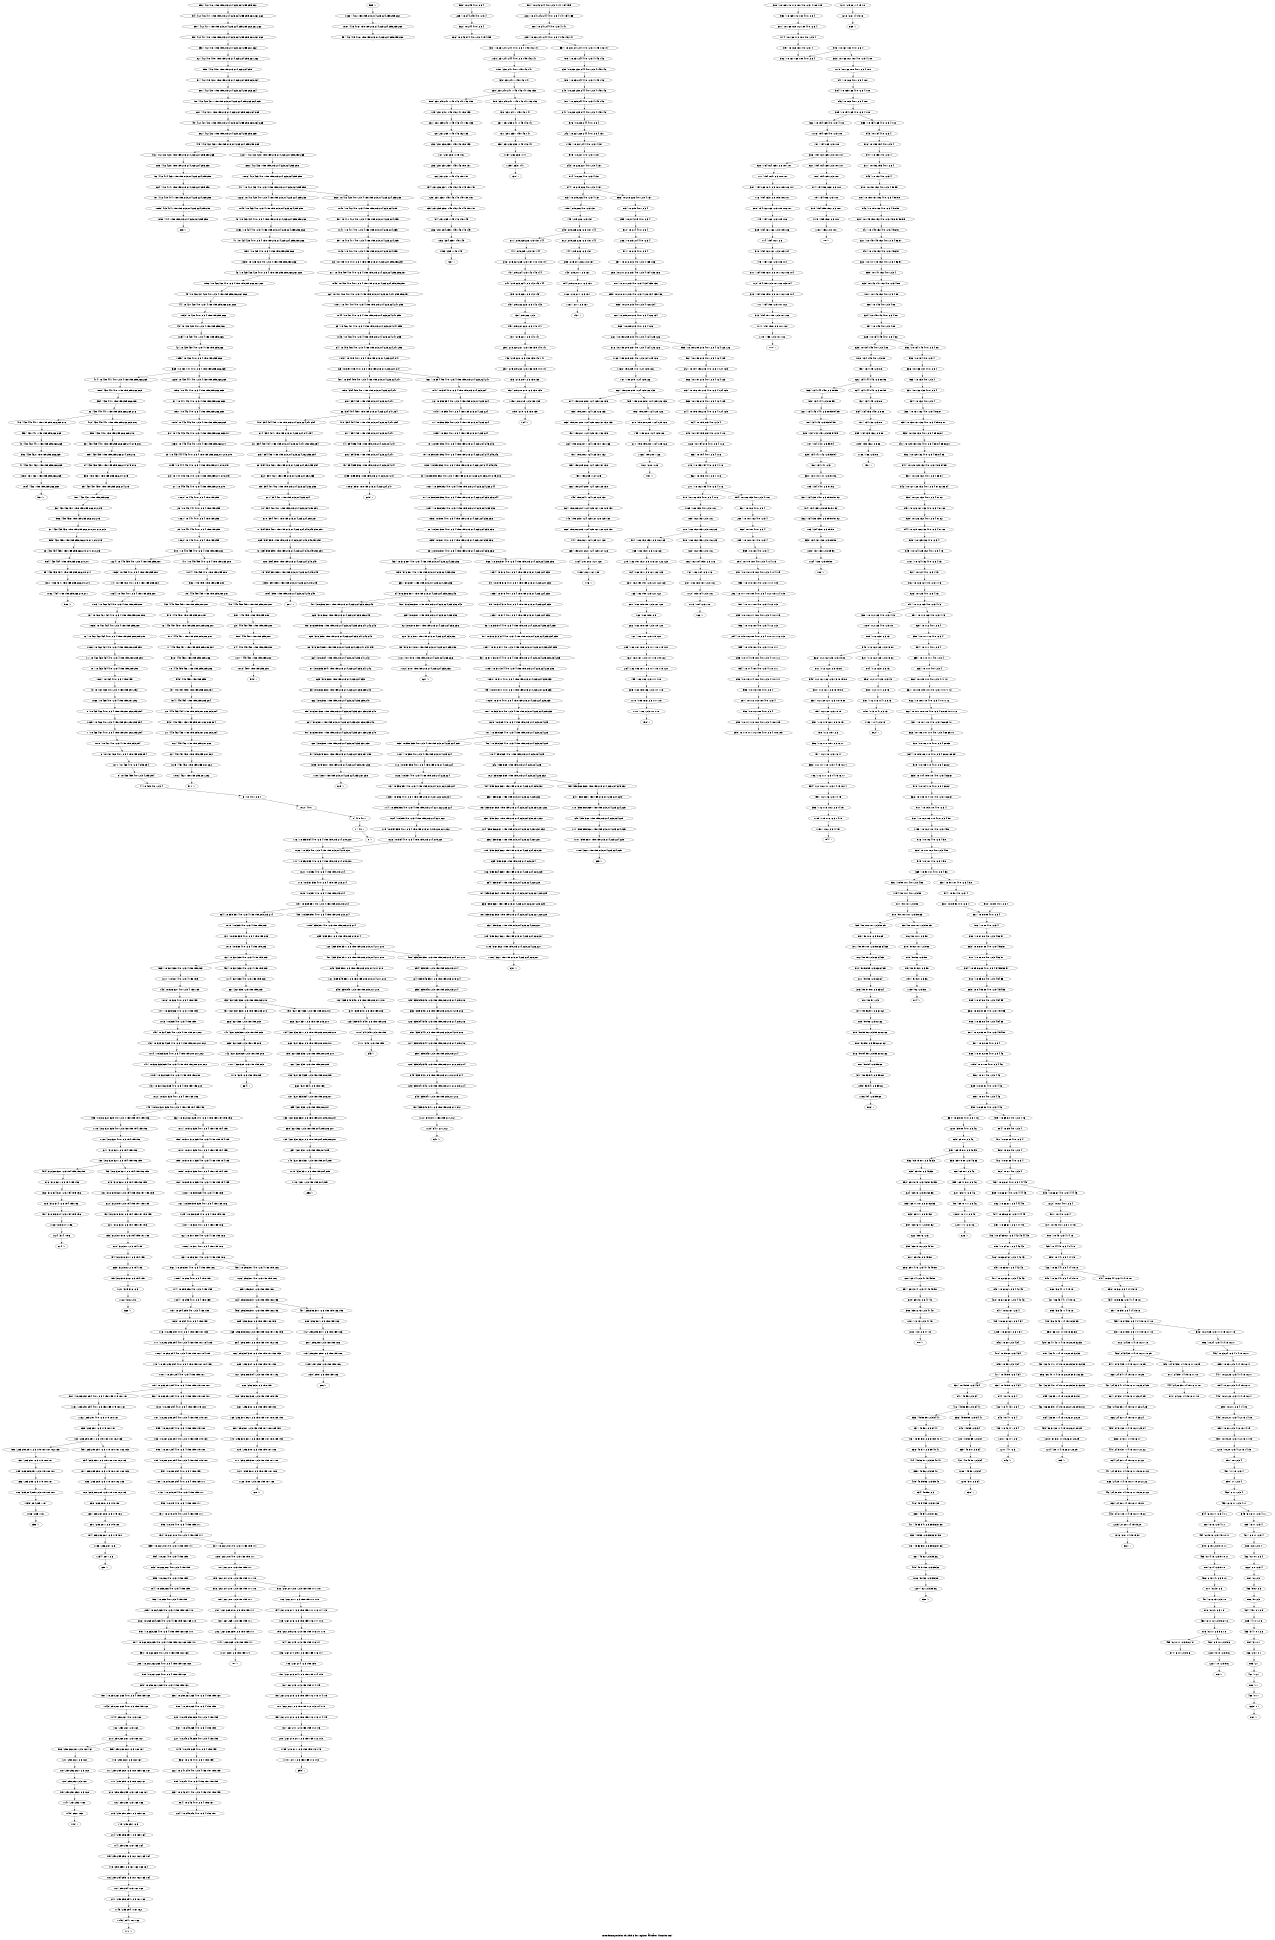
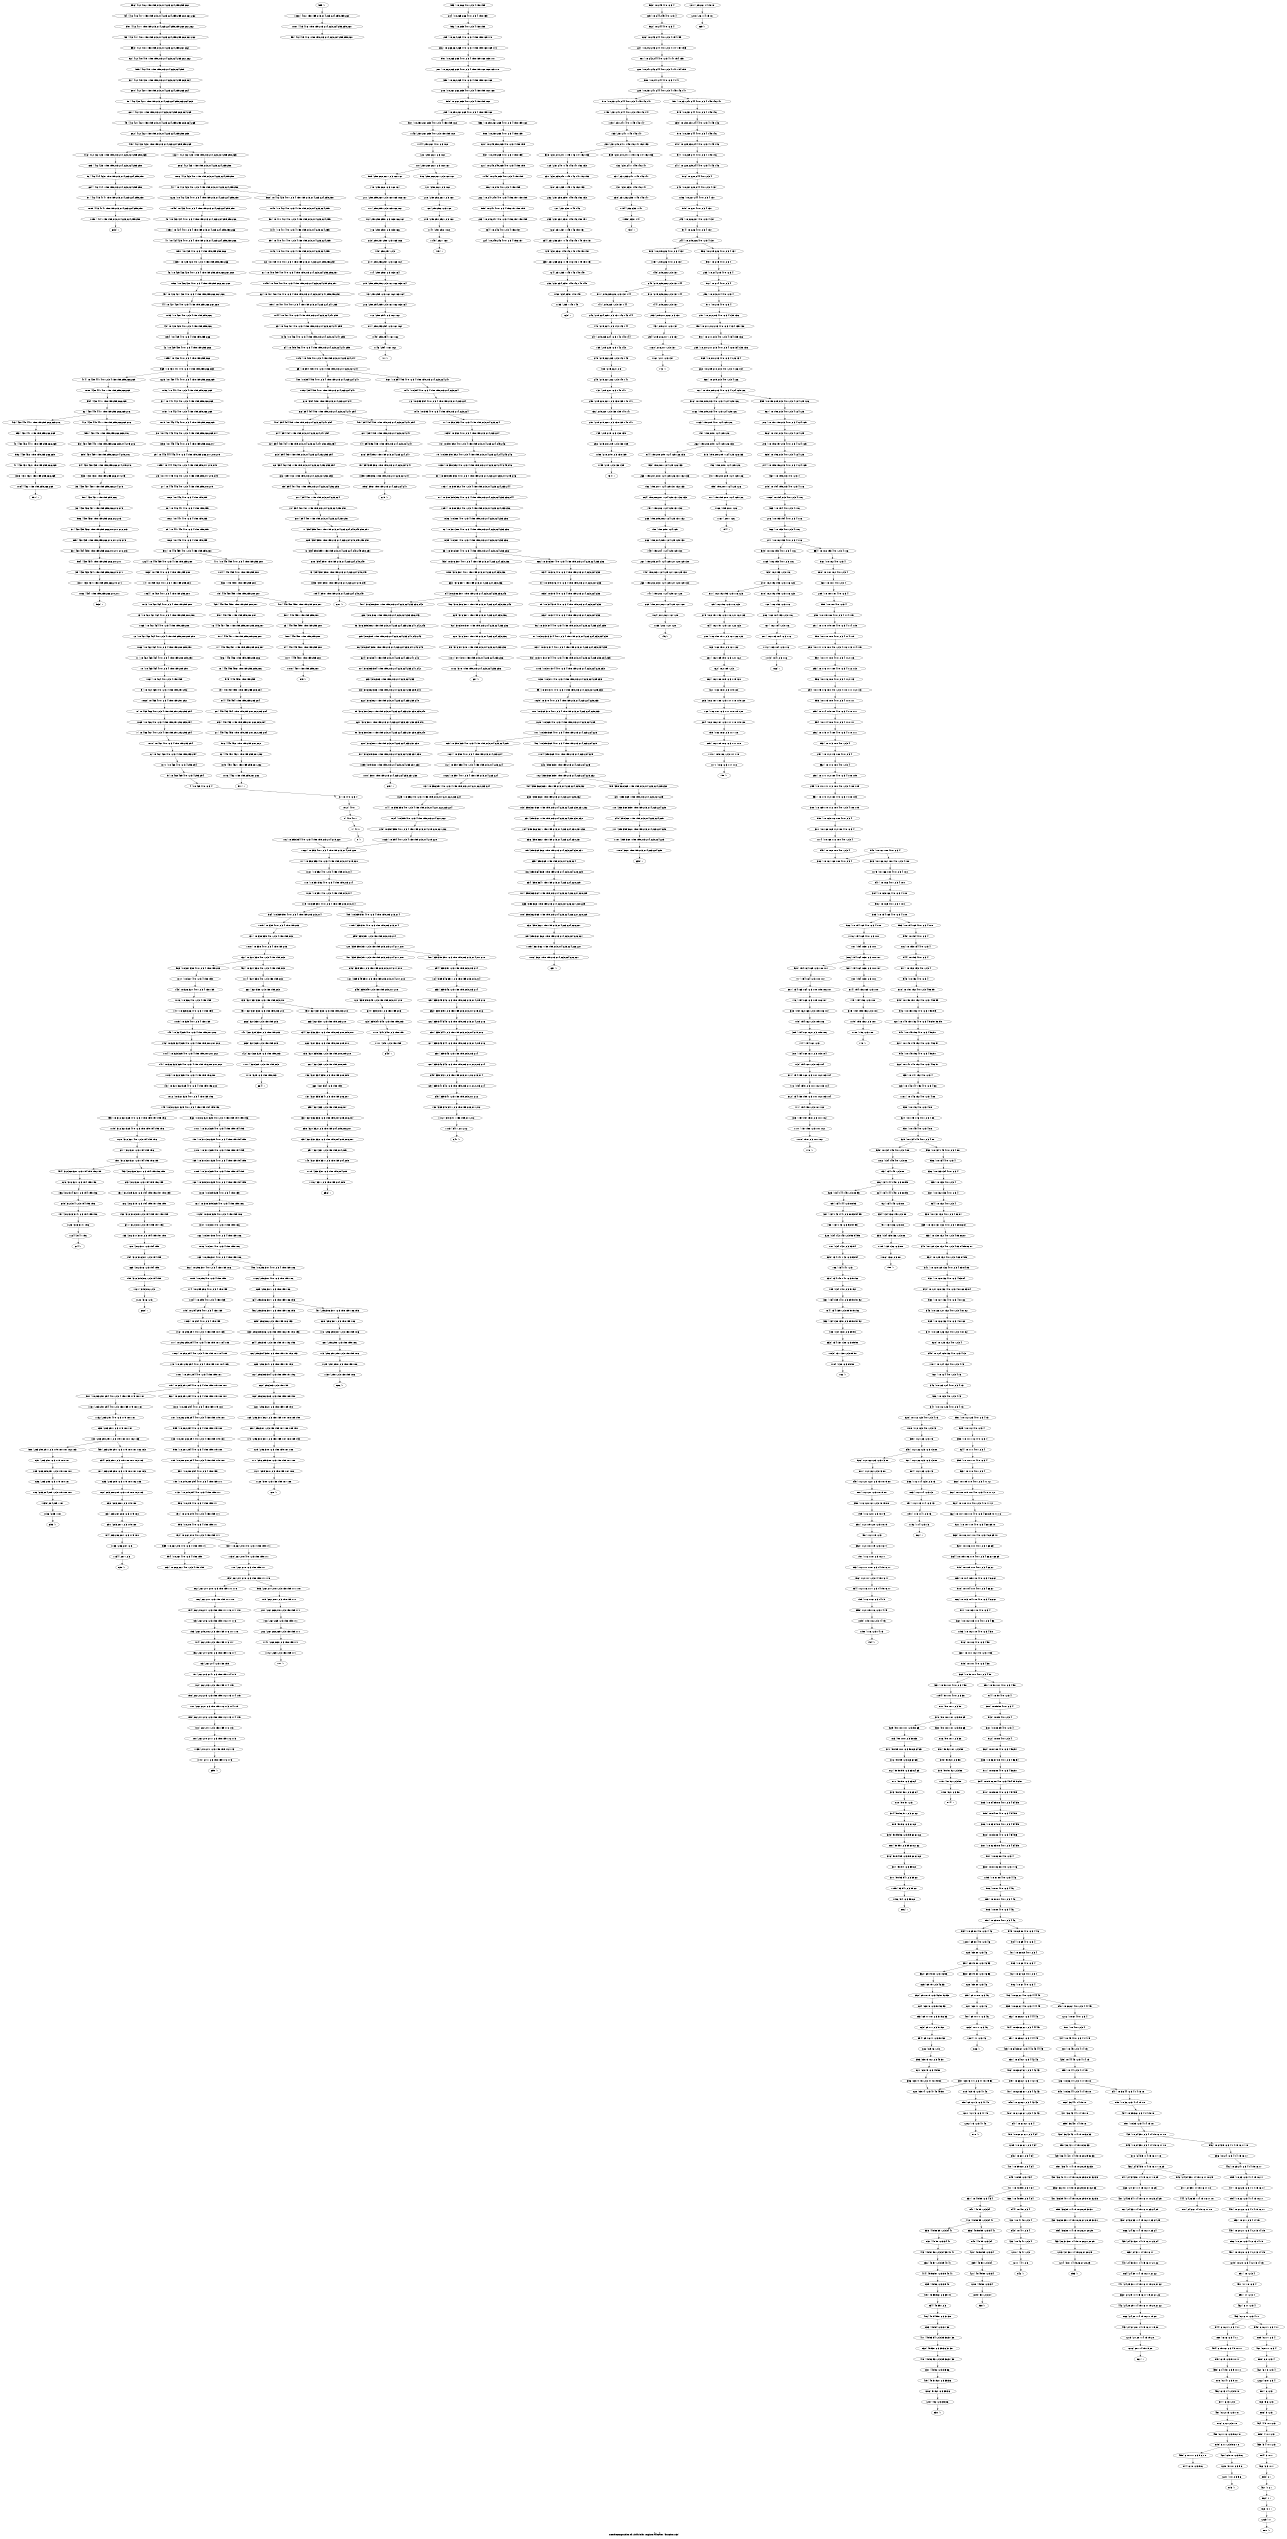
none -> (662, 48)
none -> (835, 797)
(971, 909) -> (1000, 1711)
(920, 1283) -> (953, 2086)
(171, 1572) -> none
